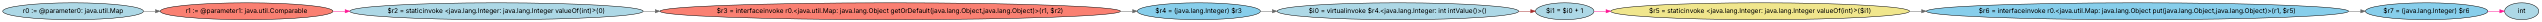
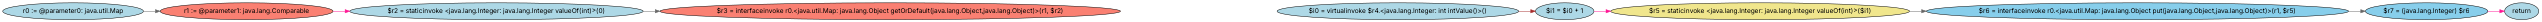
(247, 11) -> (247, 11)
(1199, 11) -> none
(2522, 11) -> (2522, 11)
